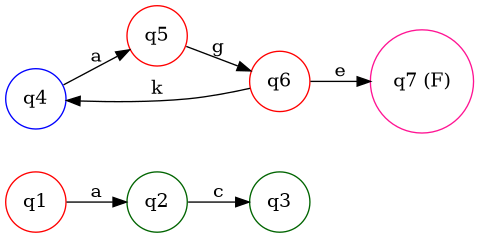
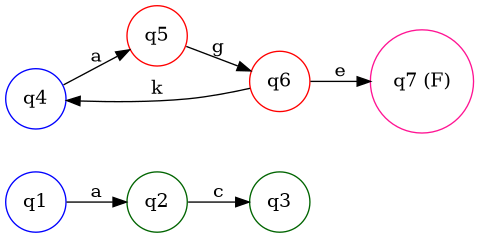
(36, 202) -> (36, 202)
